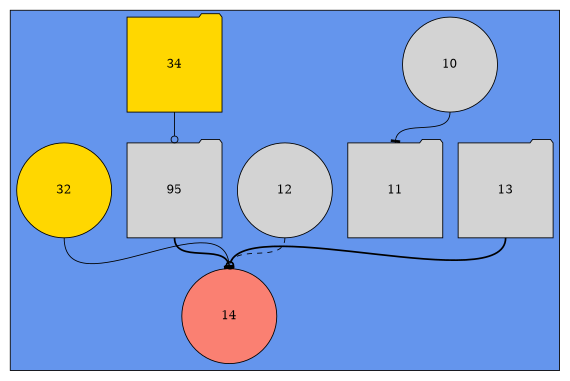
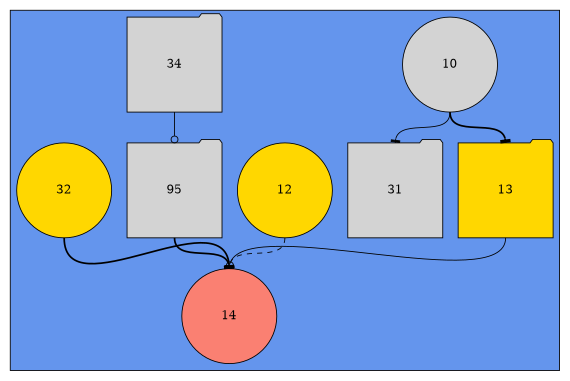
(175, 65) -> (175, 65)
none -> (476, 127)
(285, 190) -> (285, 190)
(395, 190) -> (395, 190)
(506, 190) -> (506, 190)
(145, 254) -> (145, 254)
(371, 254) -> (371, 254)
